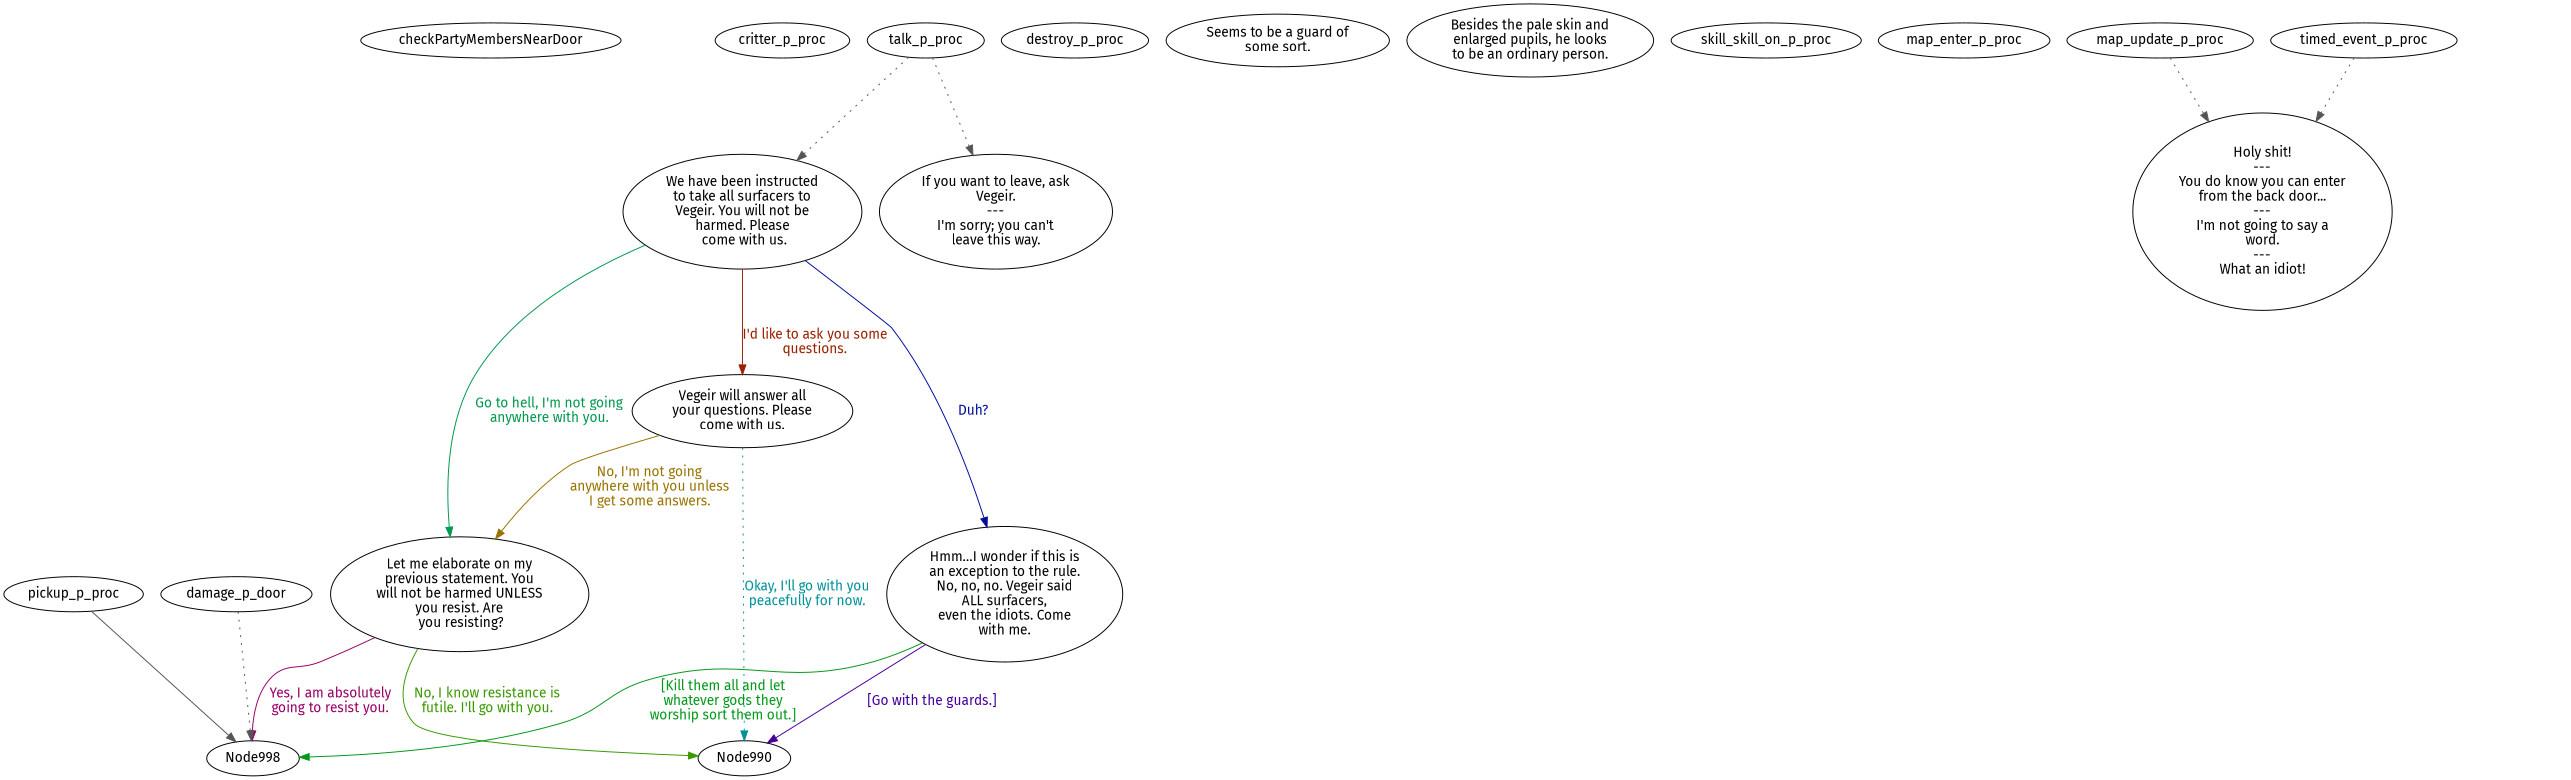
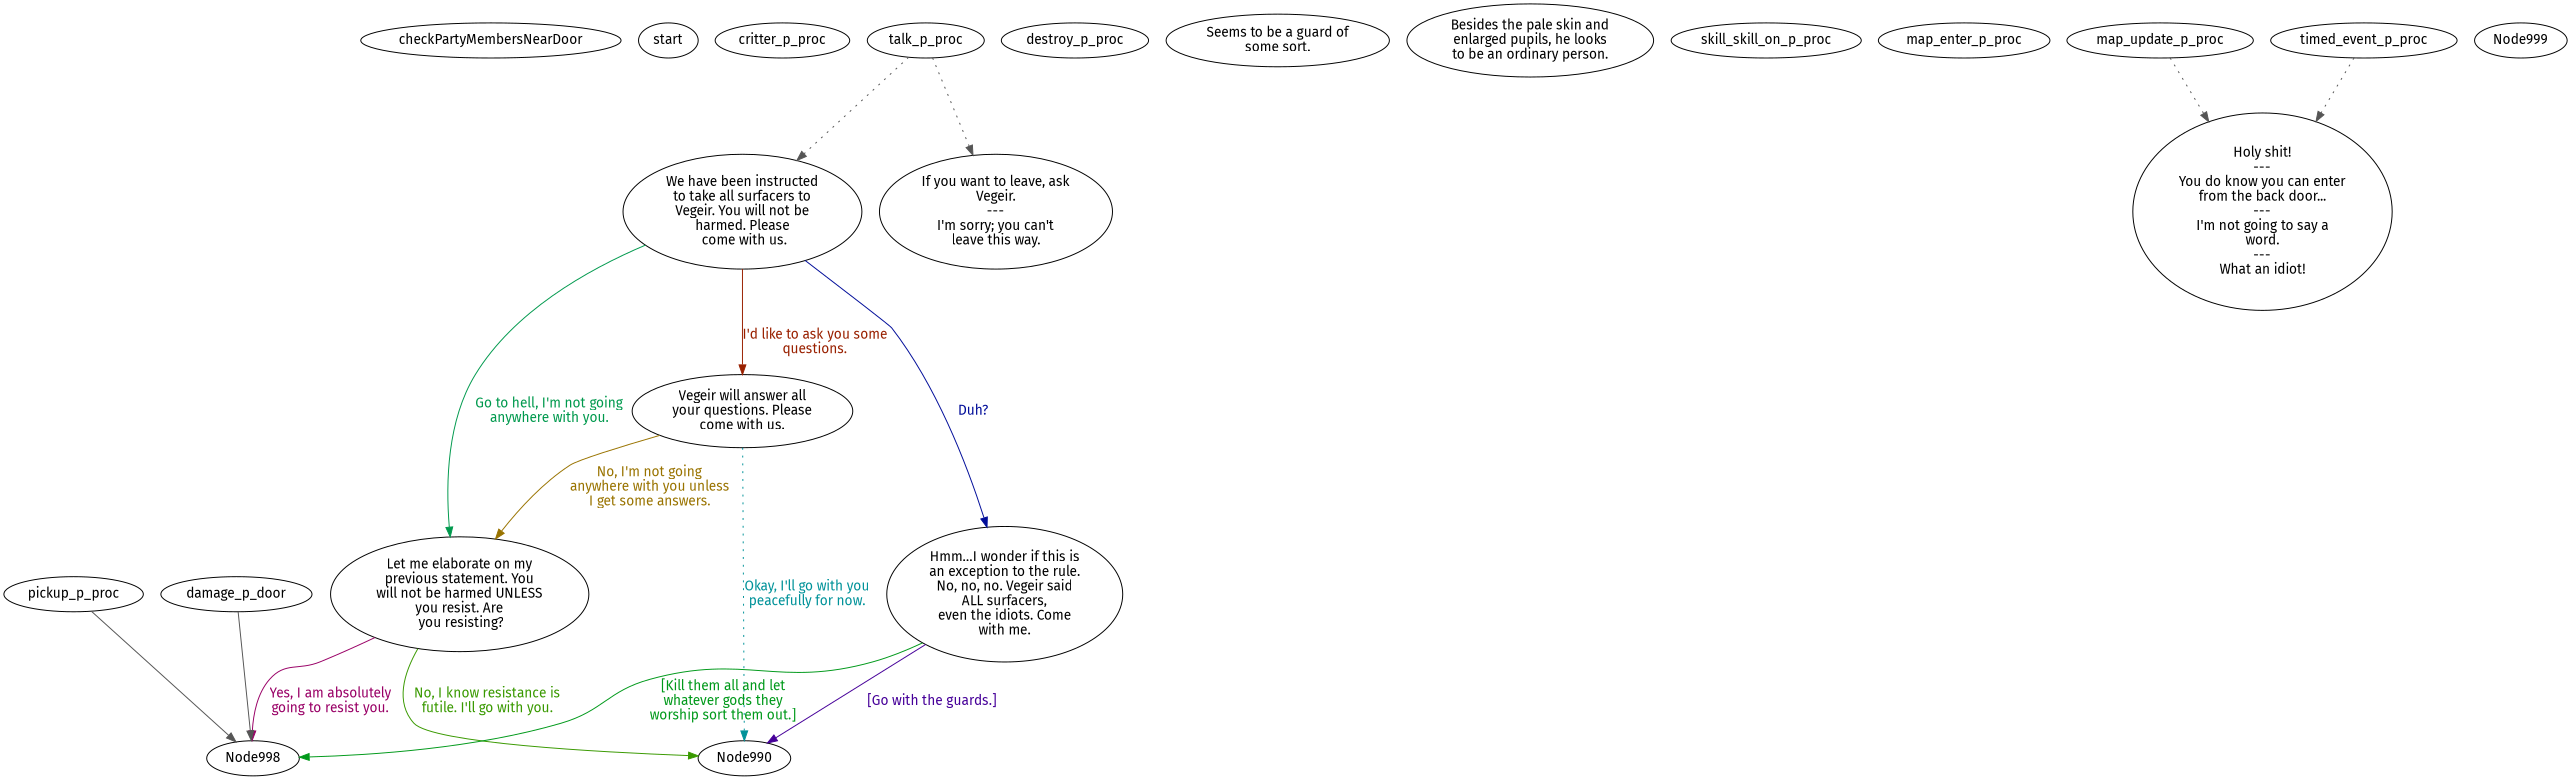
none -> (668, 40)
none -> (2521, 40)
(244, 671) -> (244, 671)
